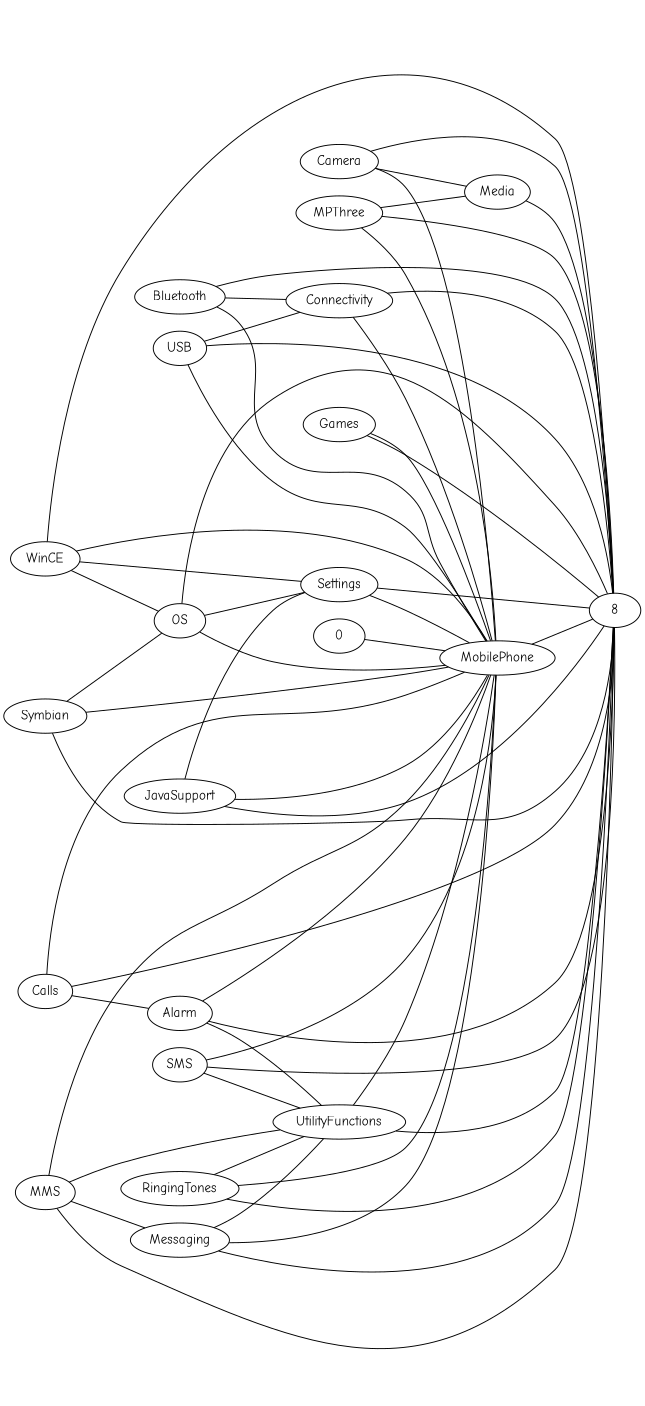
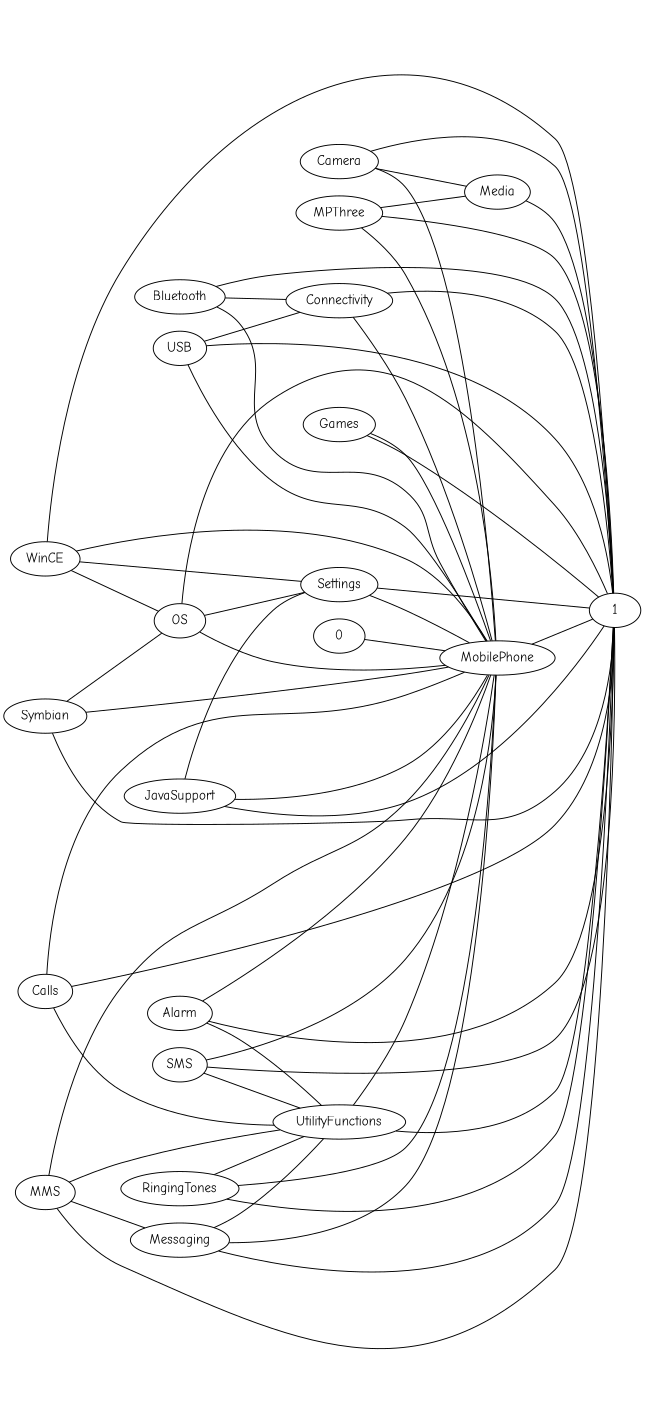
(615, 610) -> (615, 610)
(105, 1001) -> (144, 1102)
